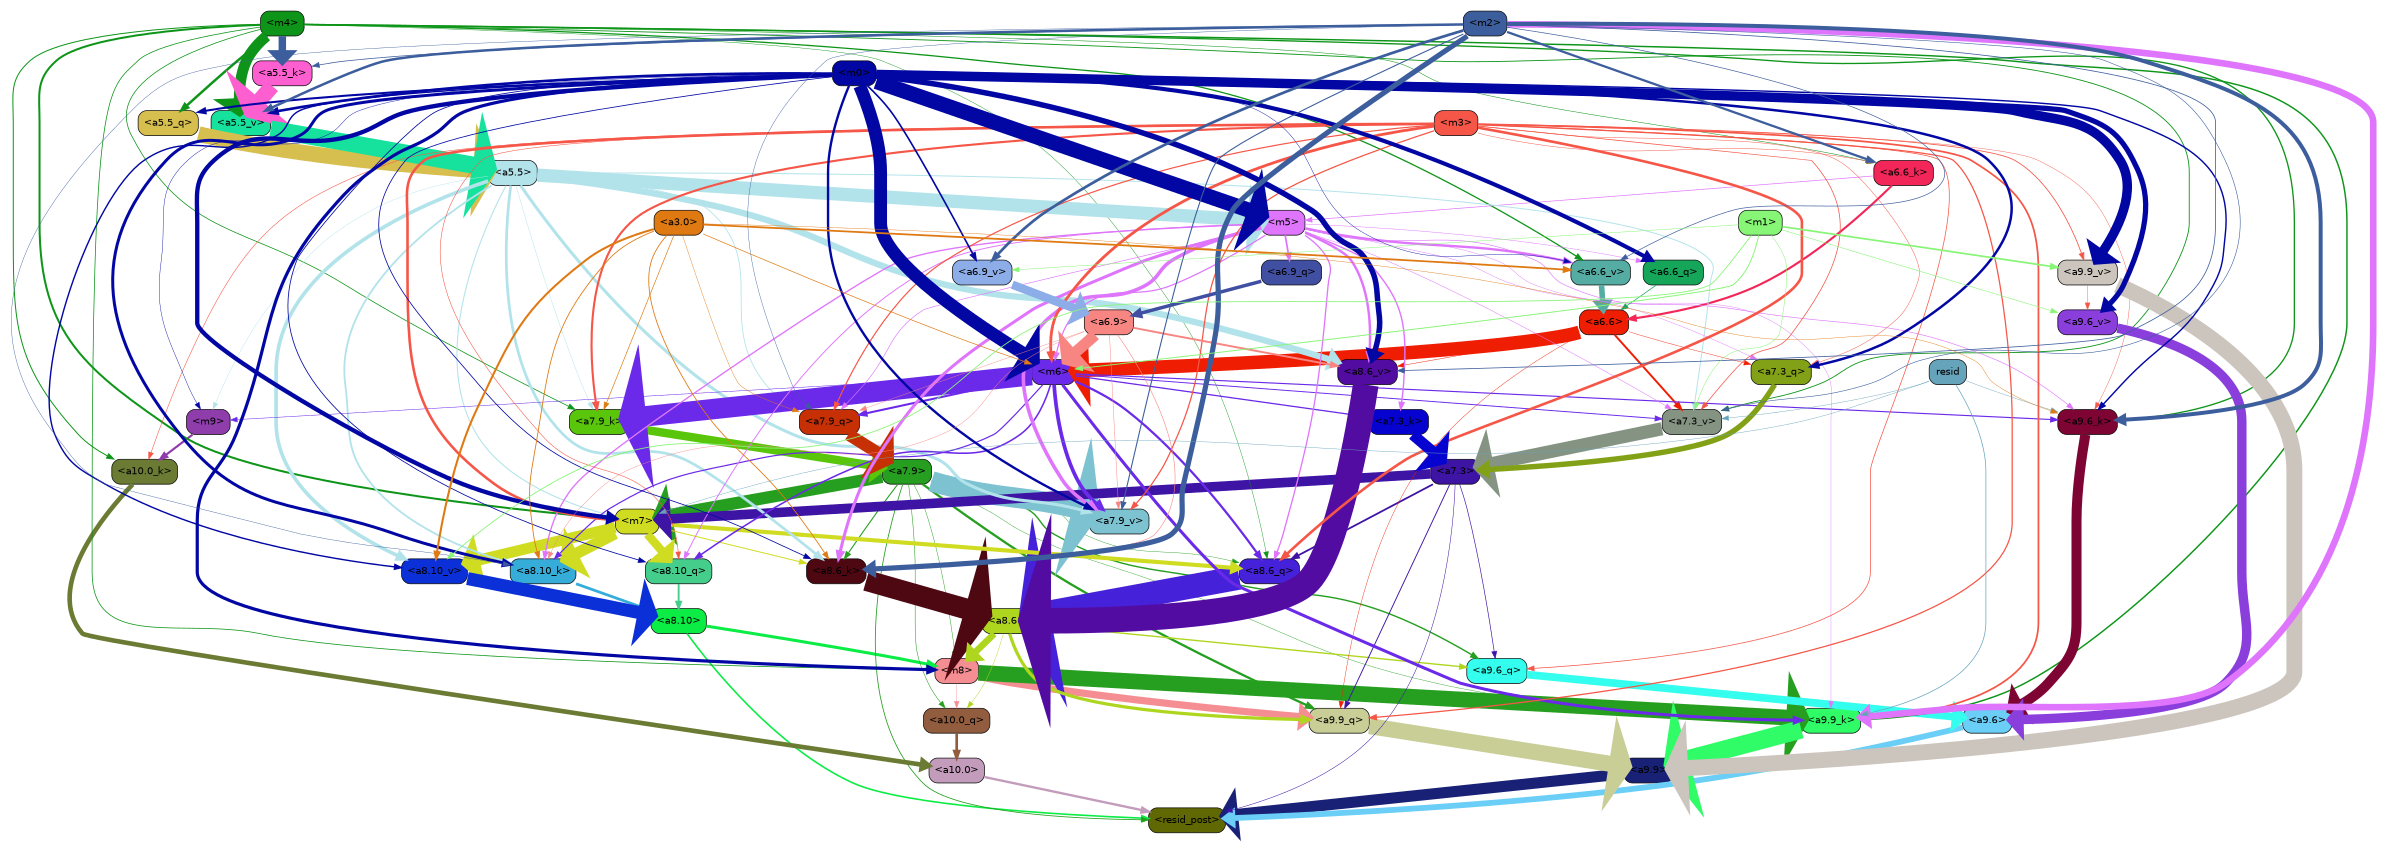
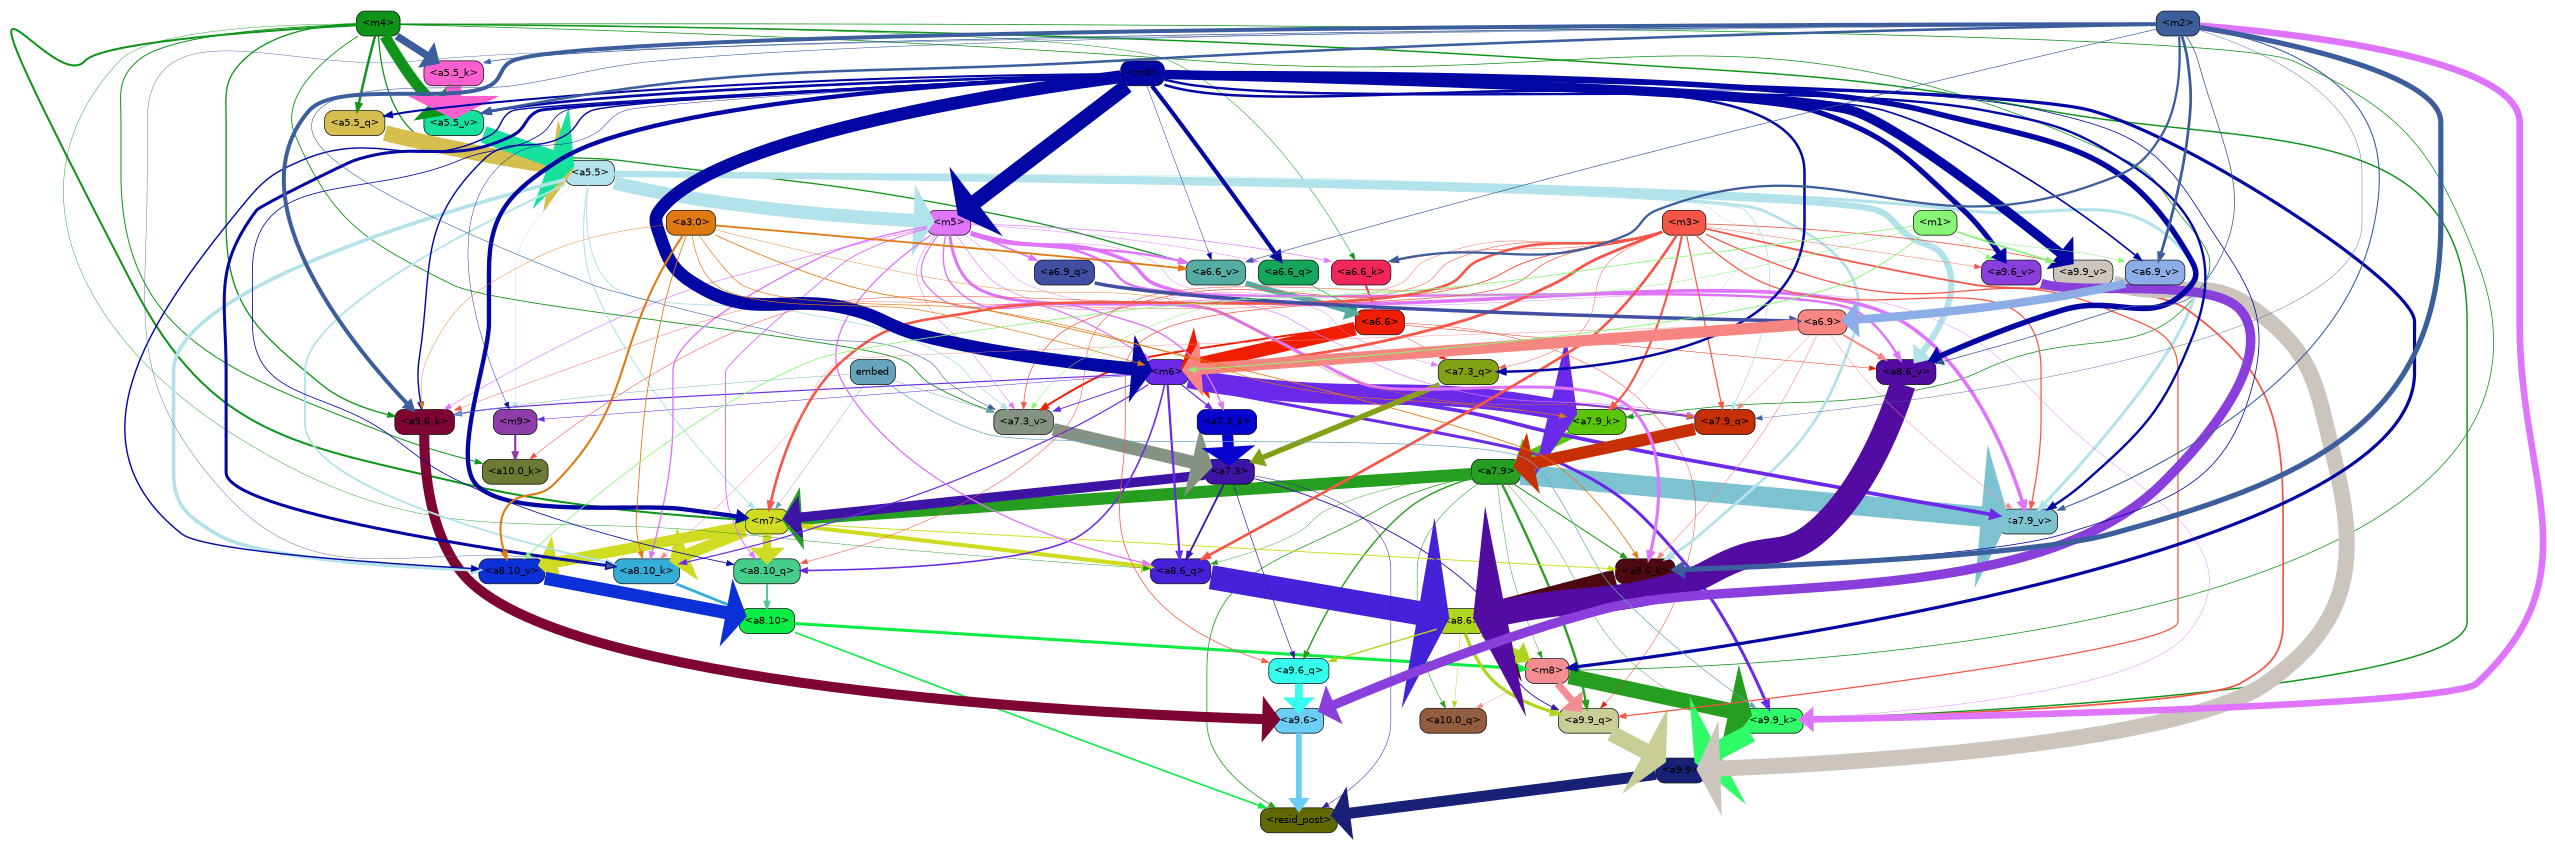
(1593, 198) -> (1148, 235)
(2088, 294) -> (1860, 249)
(1948, 372) -> (873, 372)
(957, 771) -> none
